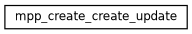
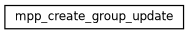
(96, 17) -> (94, 17)
